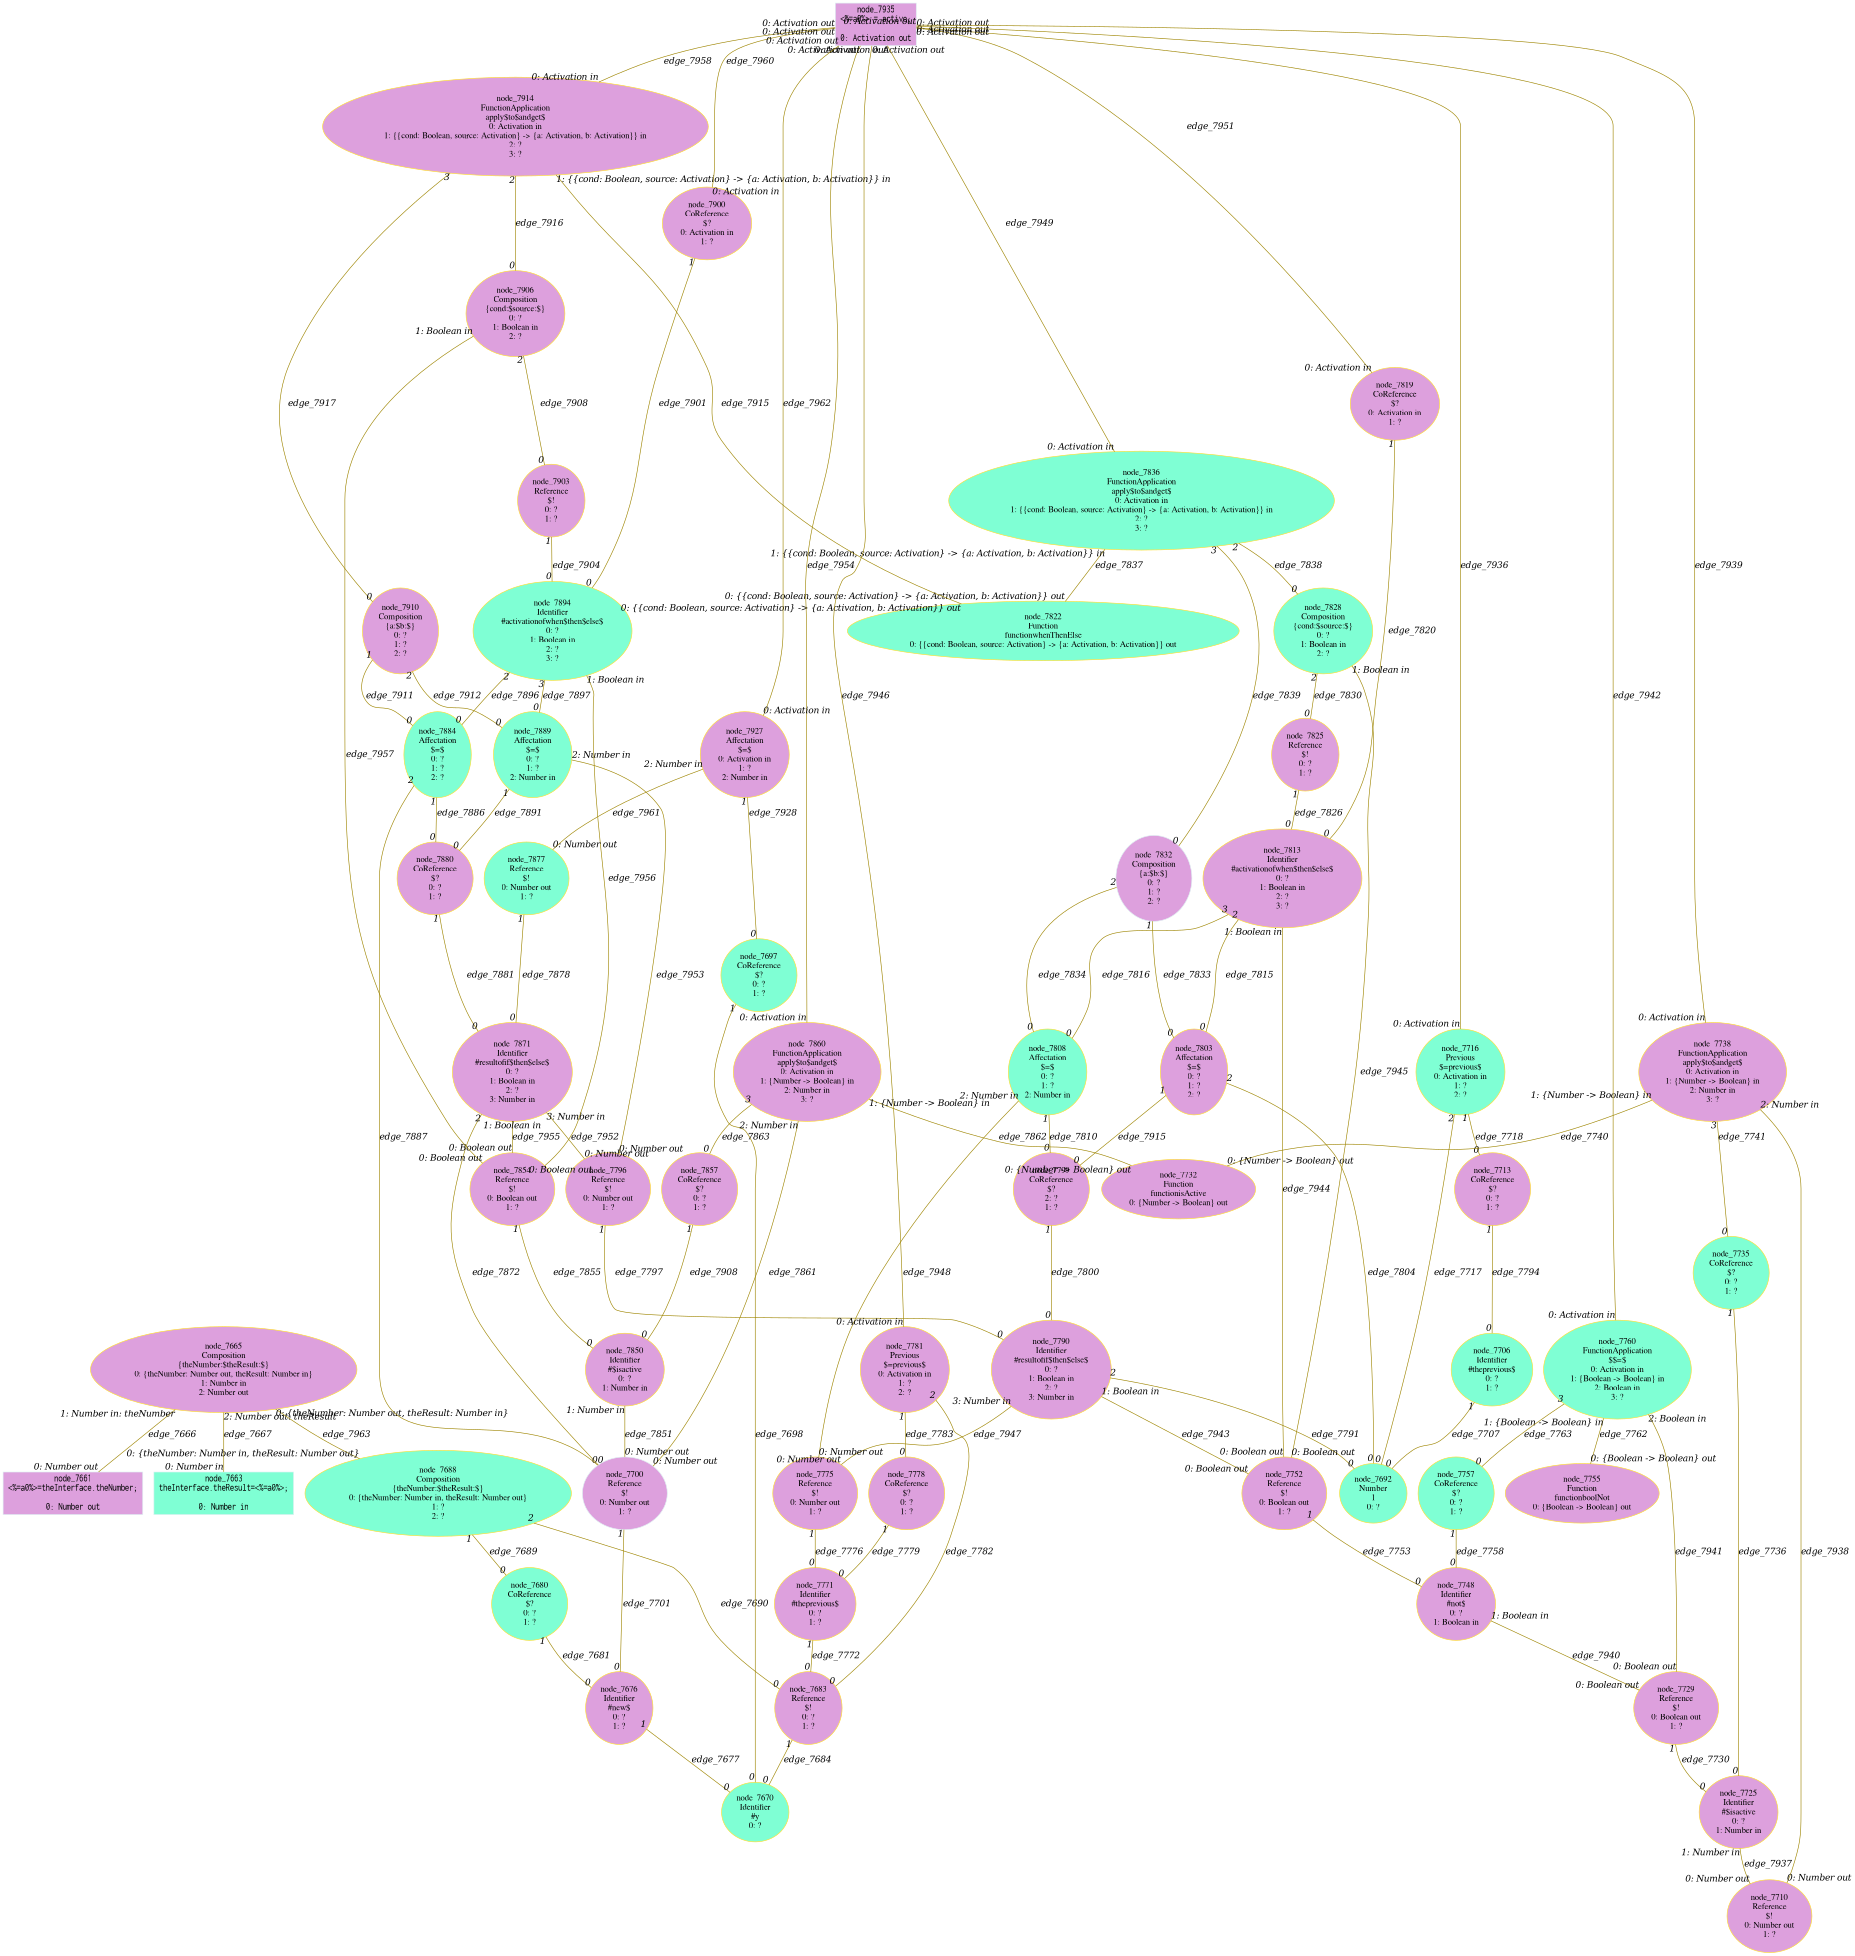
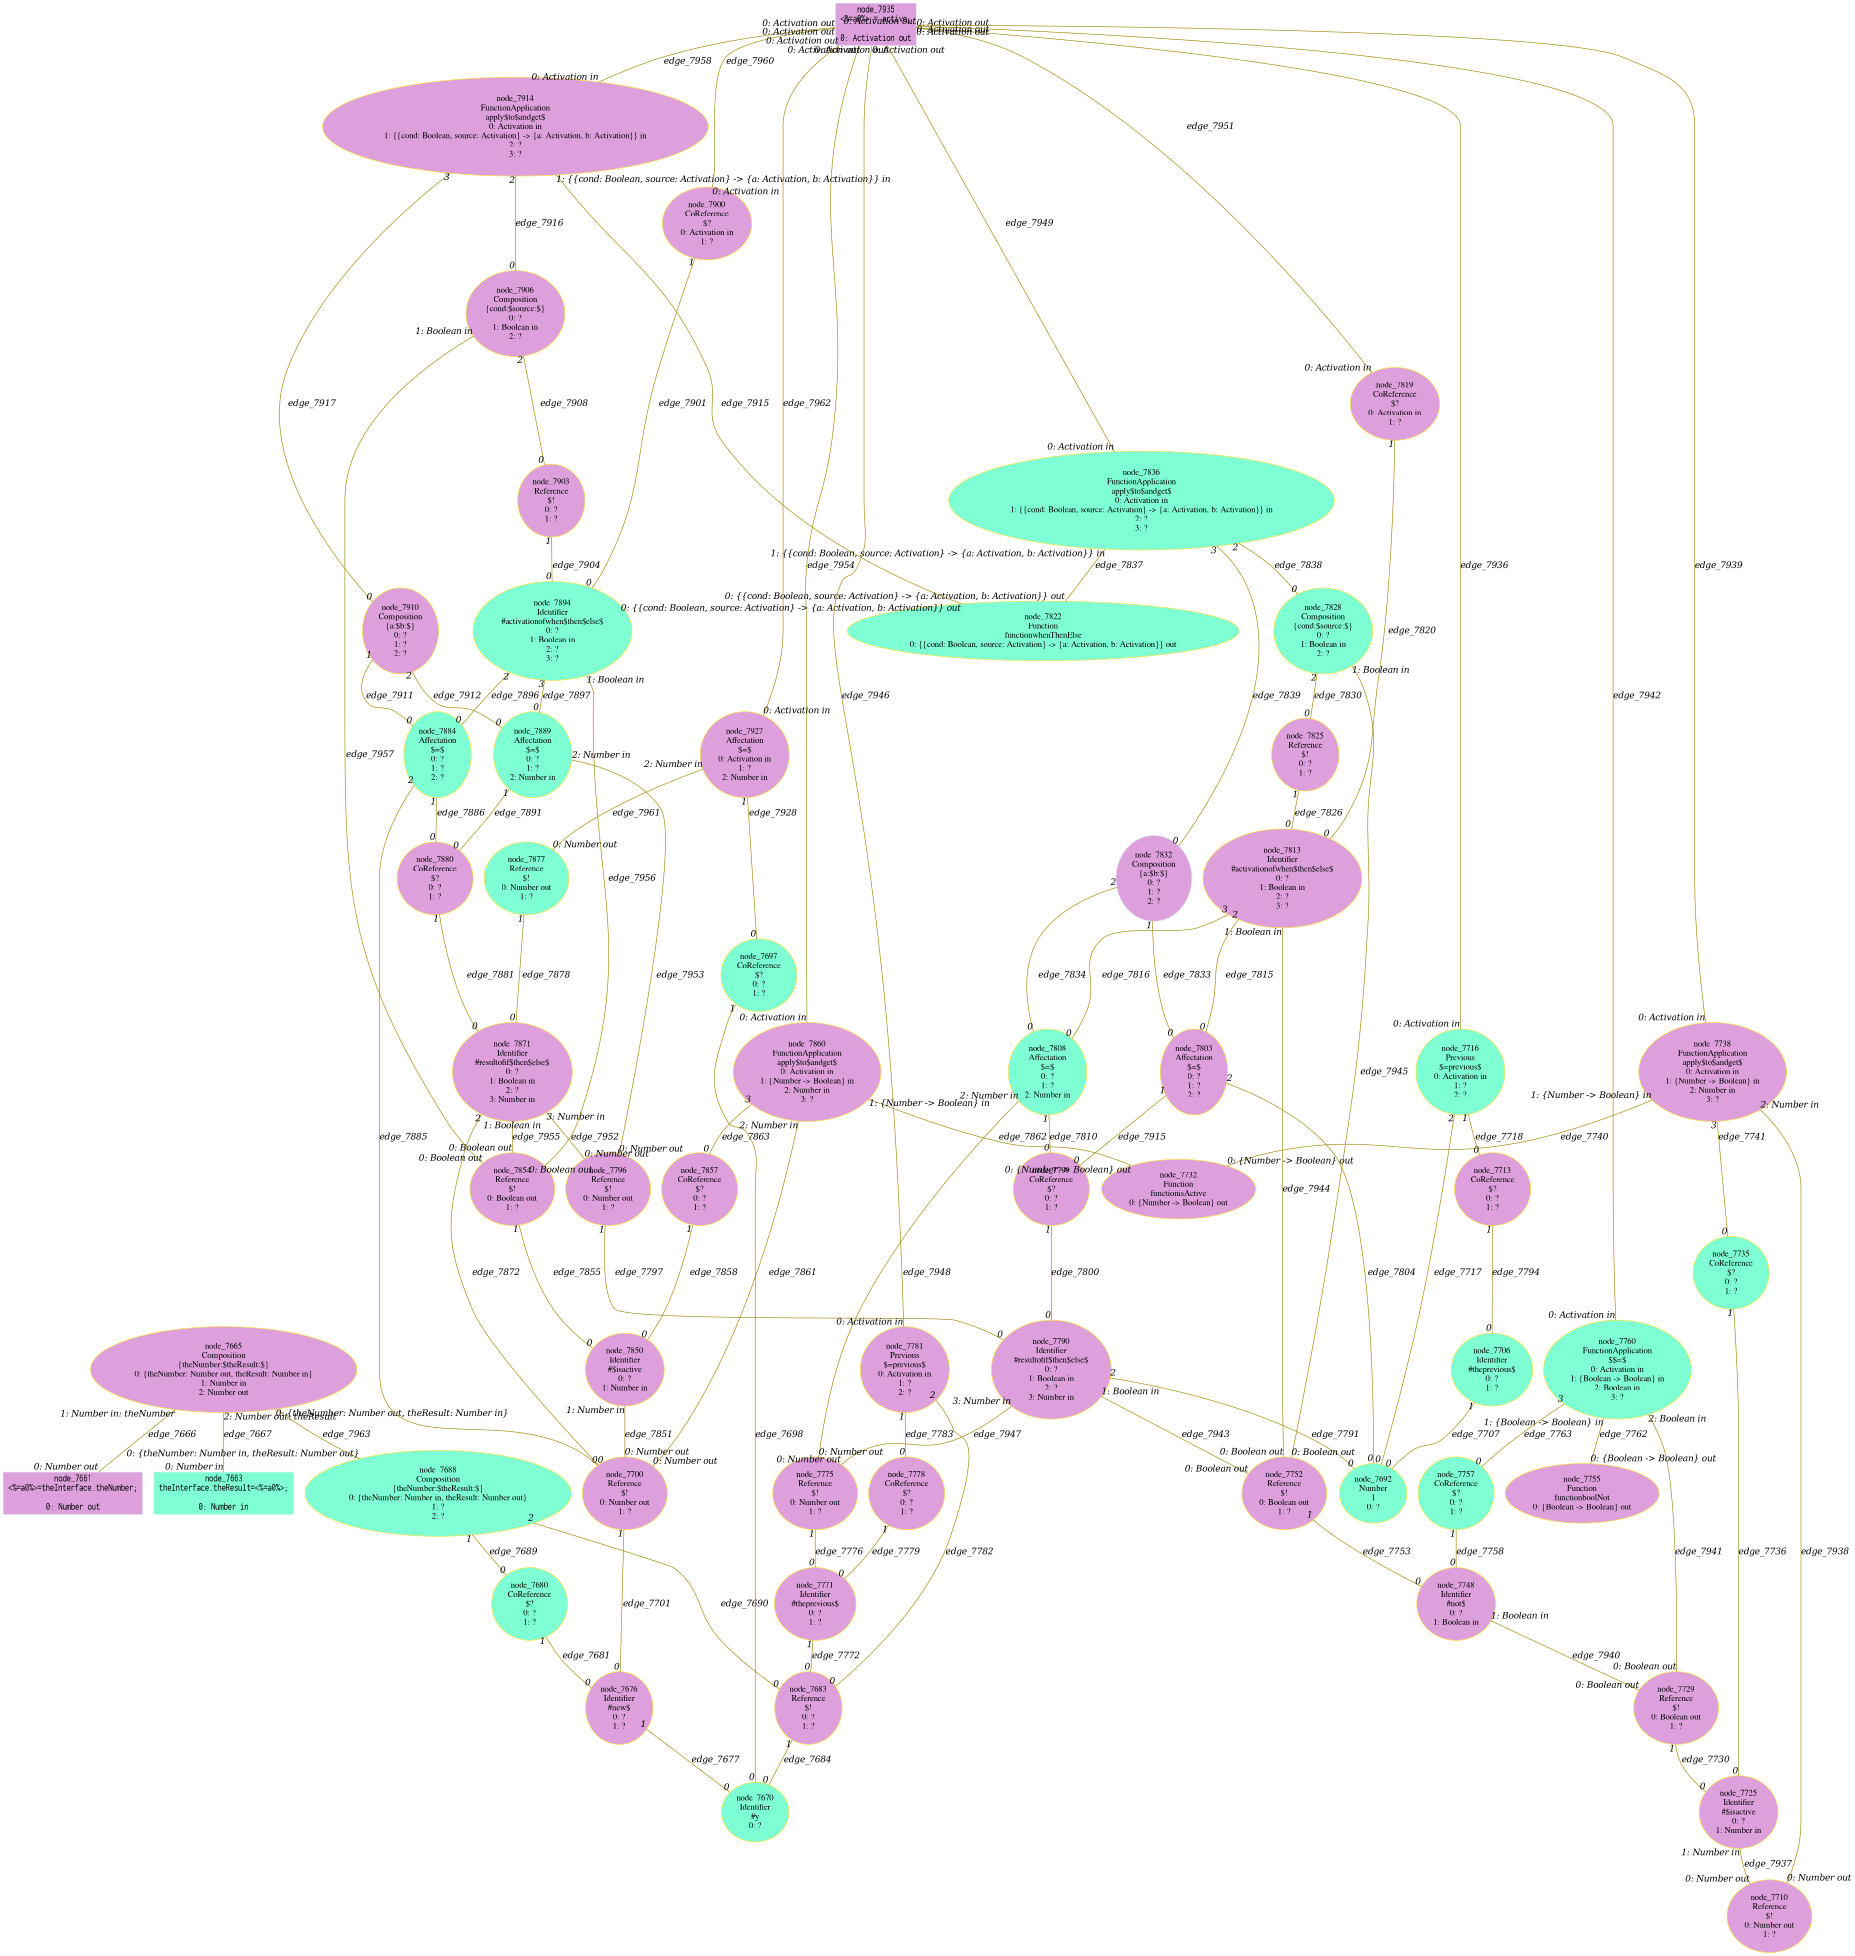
(404, 1137) -> (404, 1137)
(1051, 1189) -> (1051, 1189)
(714, 1273) -> (714, 1273)
(625, 1493) -> (625, 1493)
